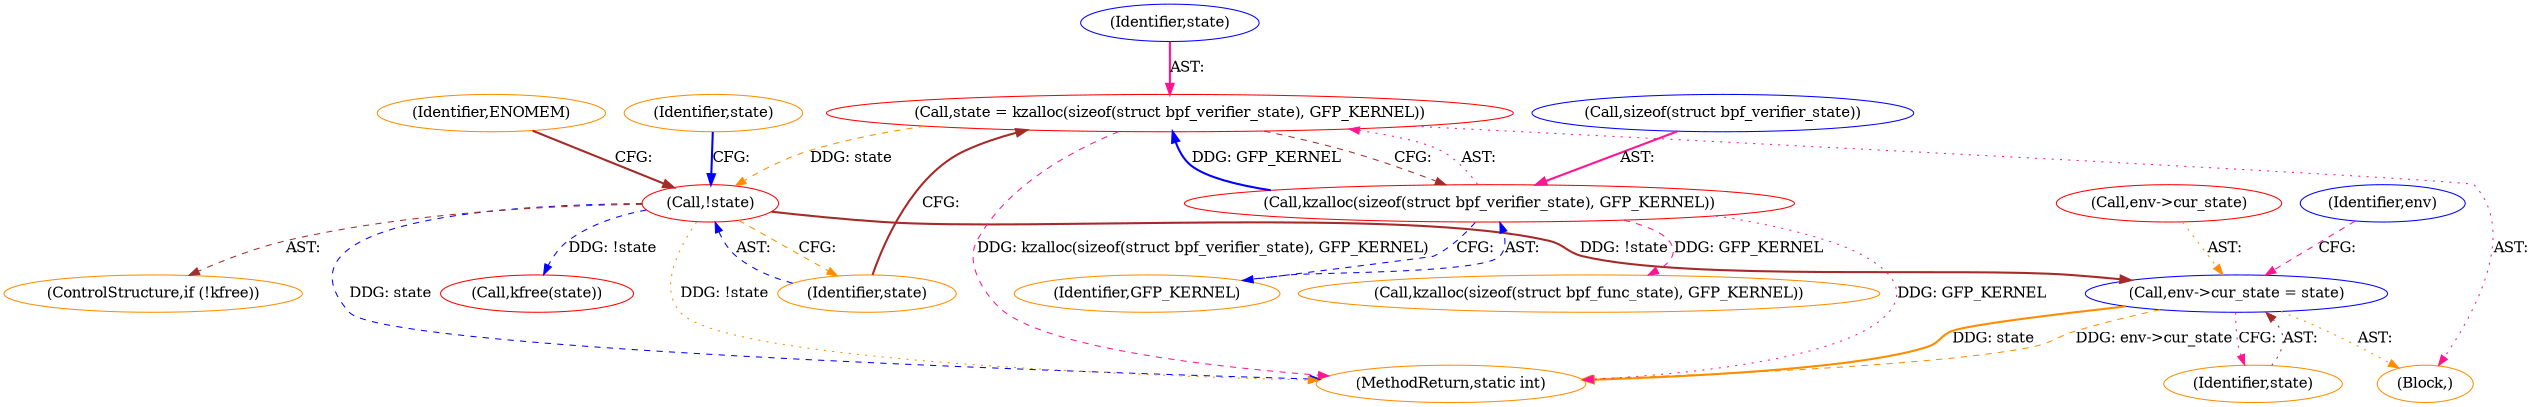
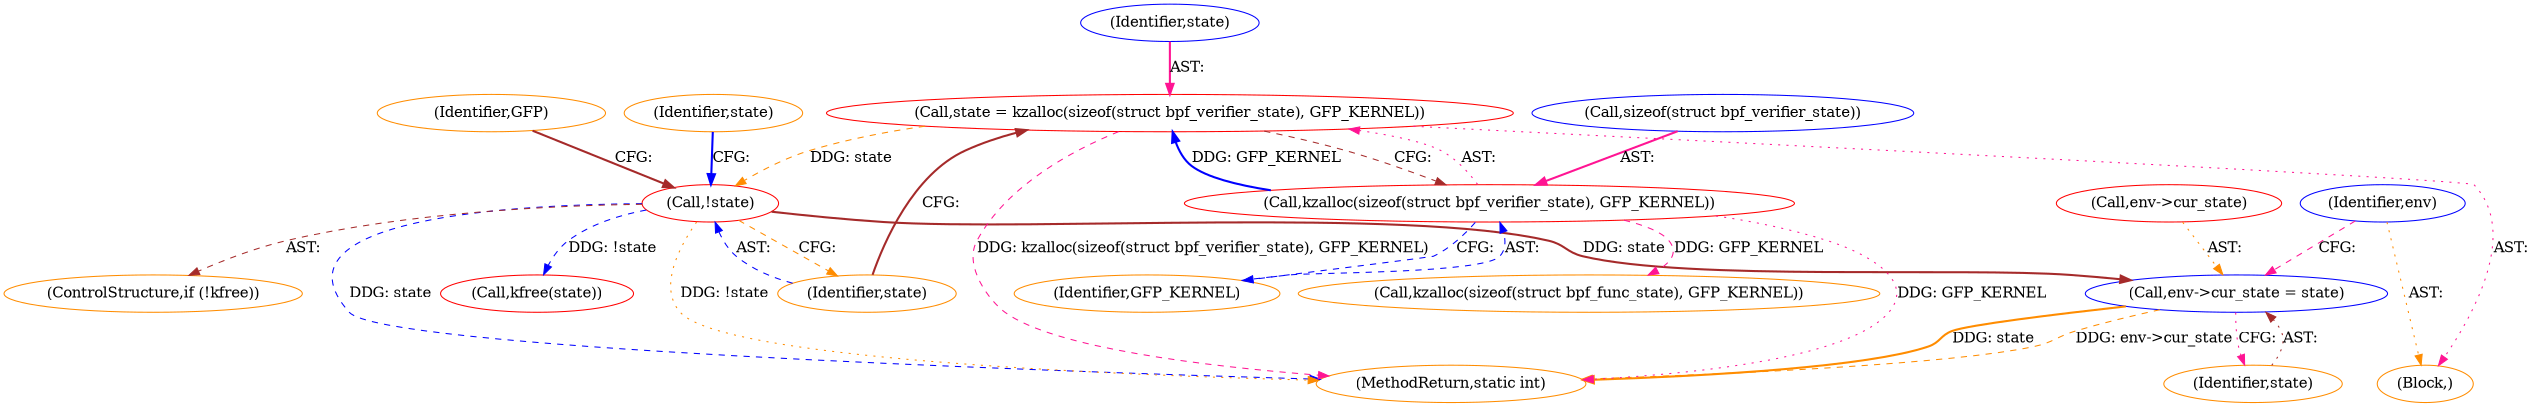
(491, 113) -> (491, 113)
(1624, 248) -> (1624, 248)
(2336, 335) -> (2403, 289)
